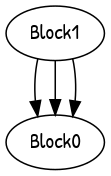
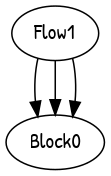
(55, 33) -> (55, 33)
